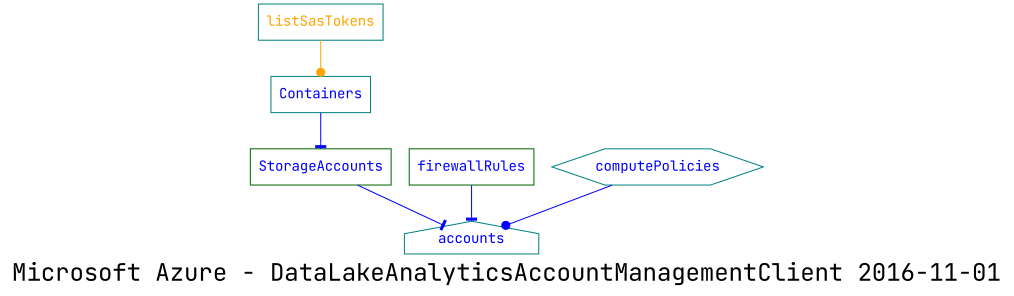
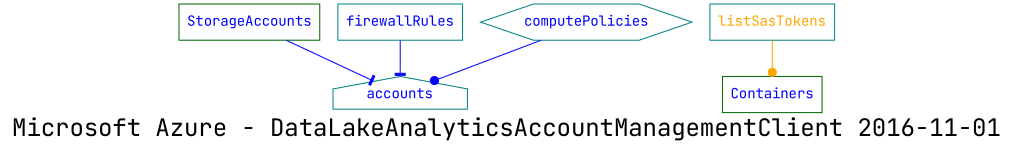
(321, 95) -> (772, 95)
(321, 128) -> none
(472, 167) -> (400, 22)
